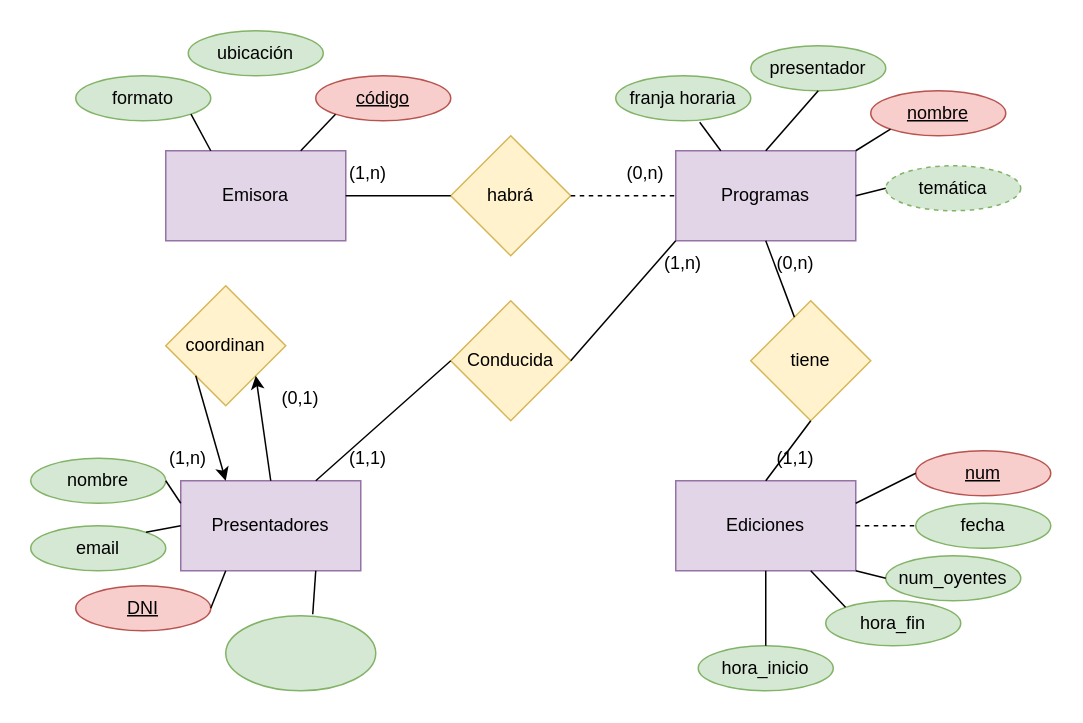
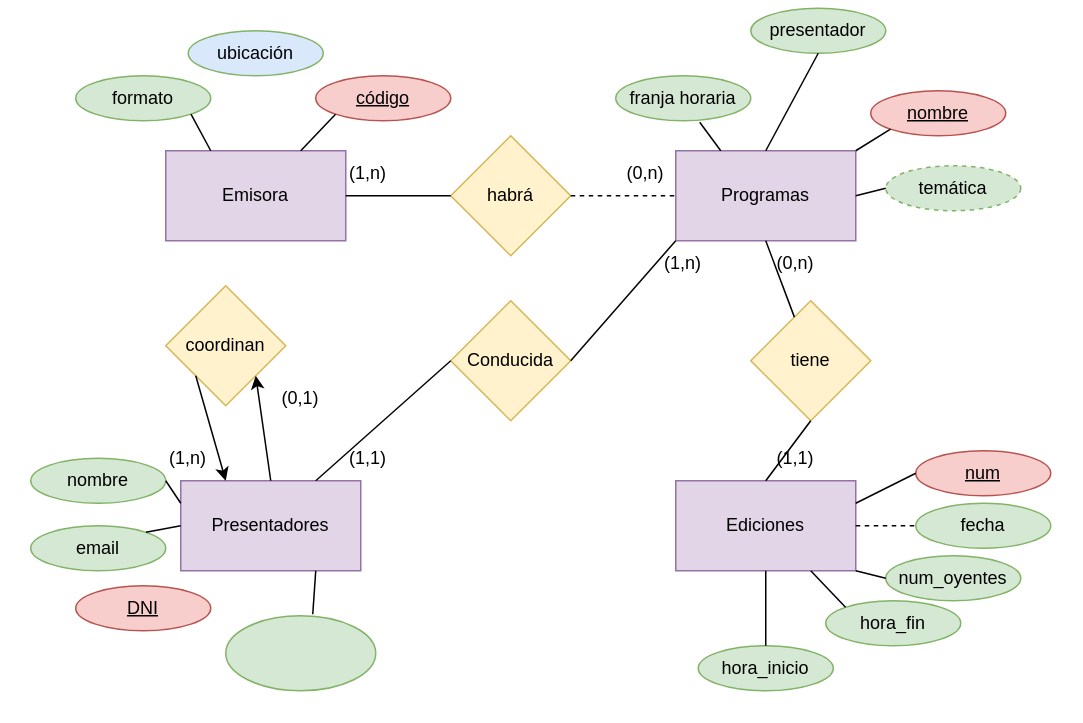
(256, 53) -> (256, 53)
(818, 68) -> (818, 31)
(218, 590) -> none
